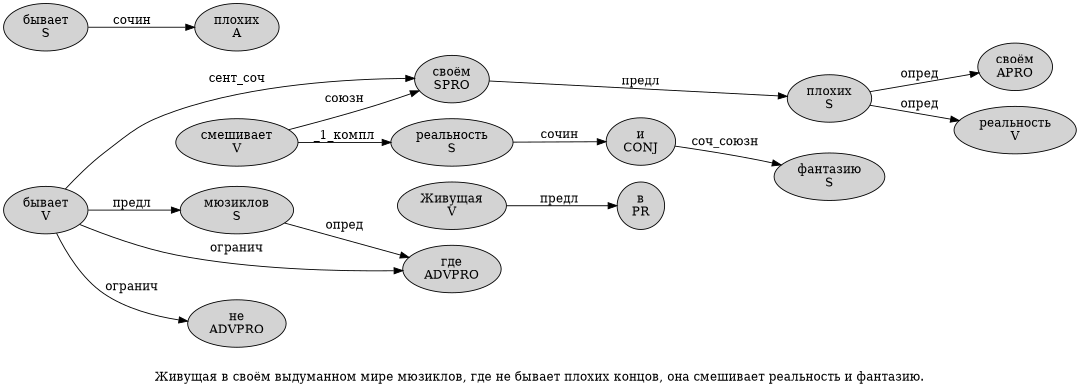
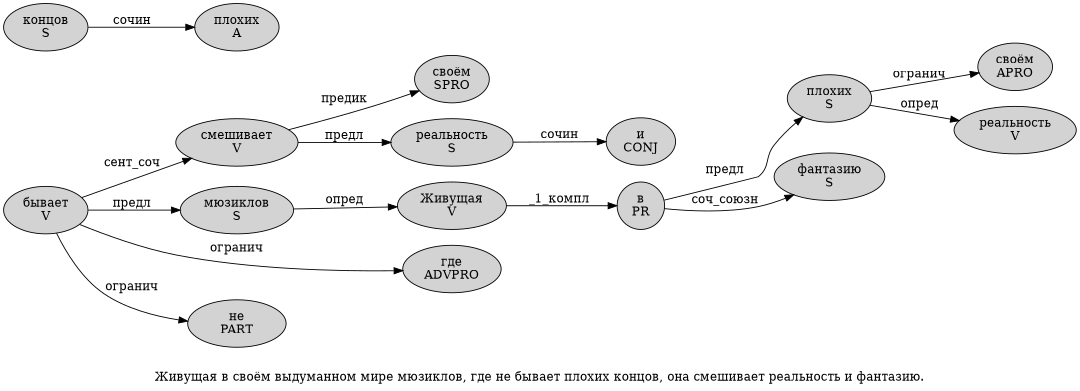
(46, 27) -> (46, 27)
(920, 74) -> (920, 74)
(634, 88) -> (744, 180)
(222, 98) -> (133, 179)
(344, 99) -> (344, 99)
(344, 136) -> (344, 136)
(724, 154) -> (726, 210)
(559, 199) -> (559, 199)
(342, 239) -> (341, 208)
(237, 324) -> (237, 324)
